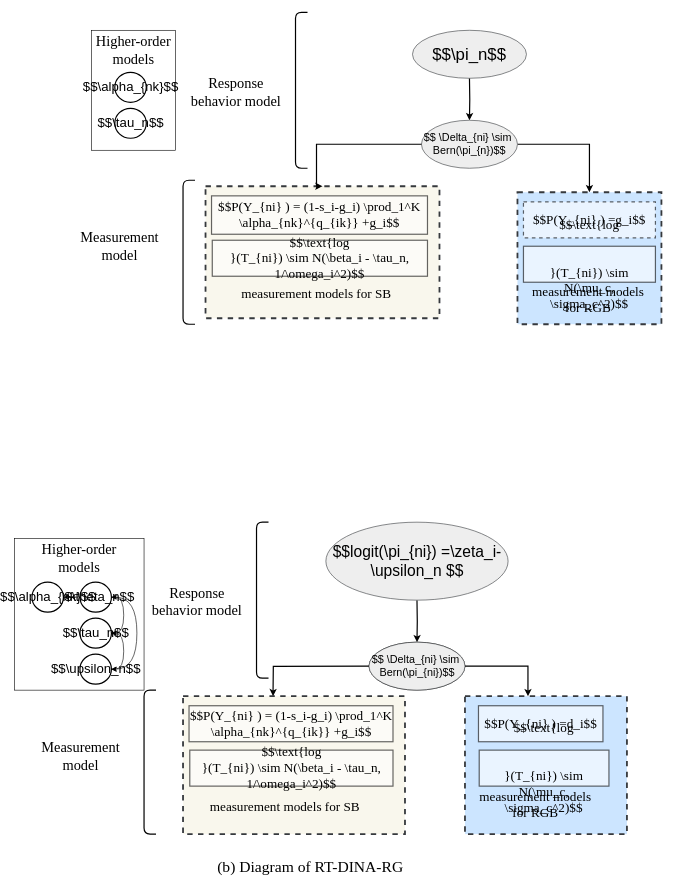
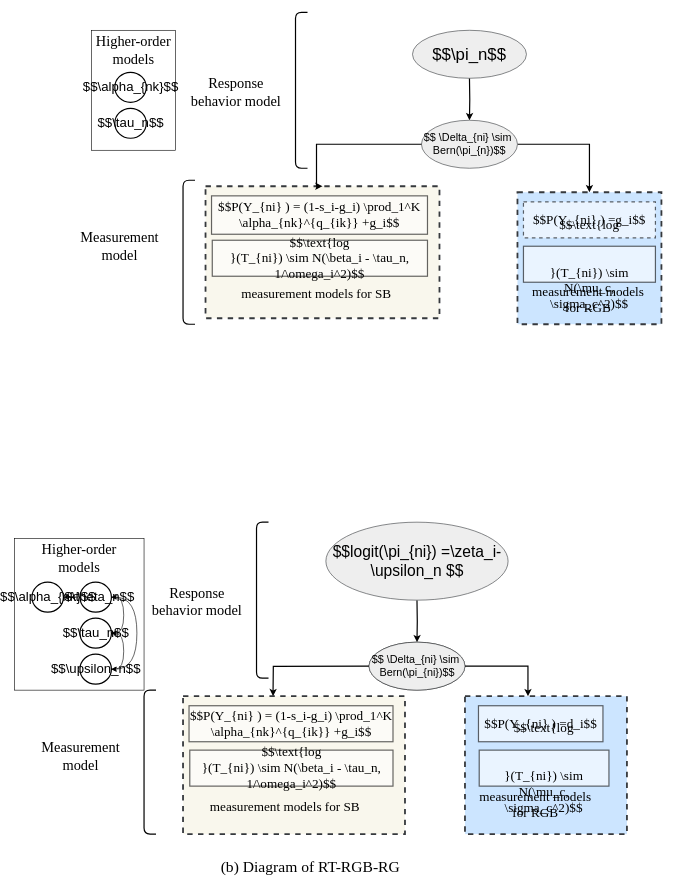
(311, 867) -> (311, 867)
